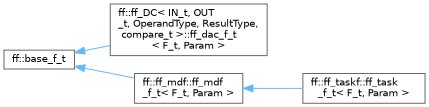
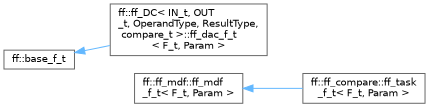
(109, 73) -> none
(364, 88) -> (364, 88)
